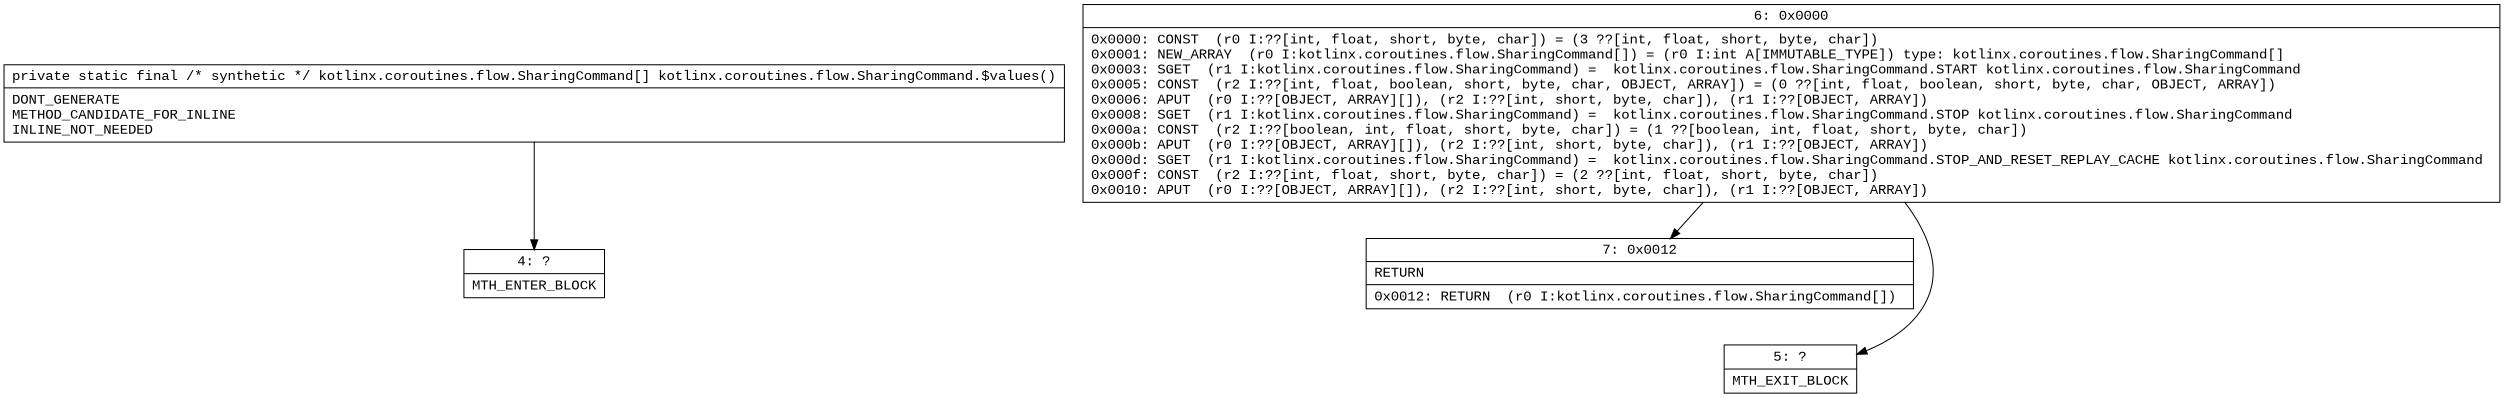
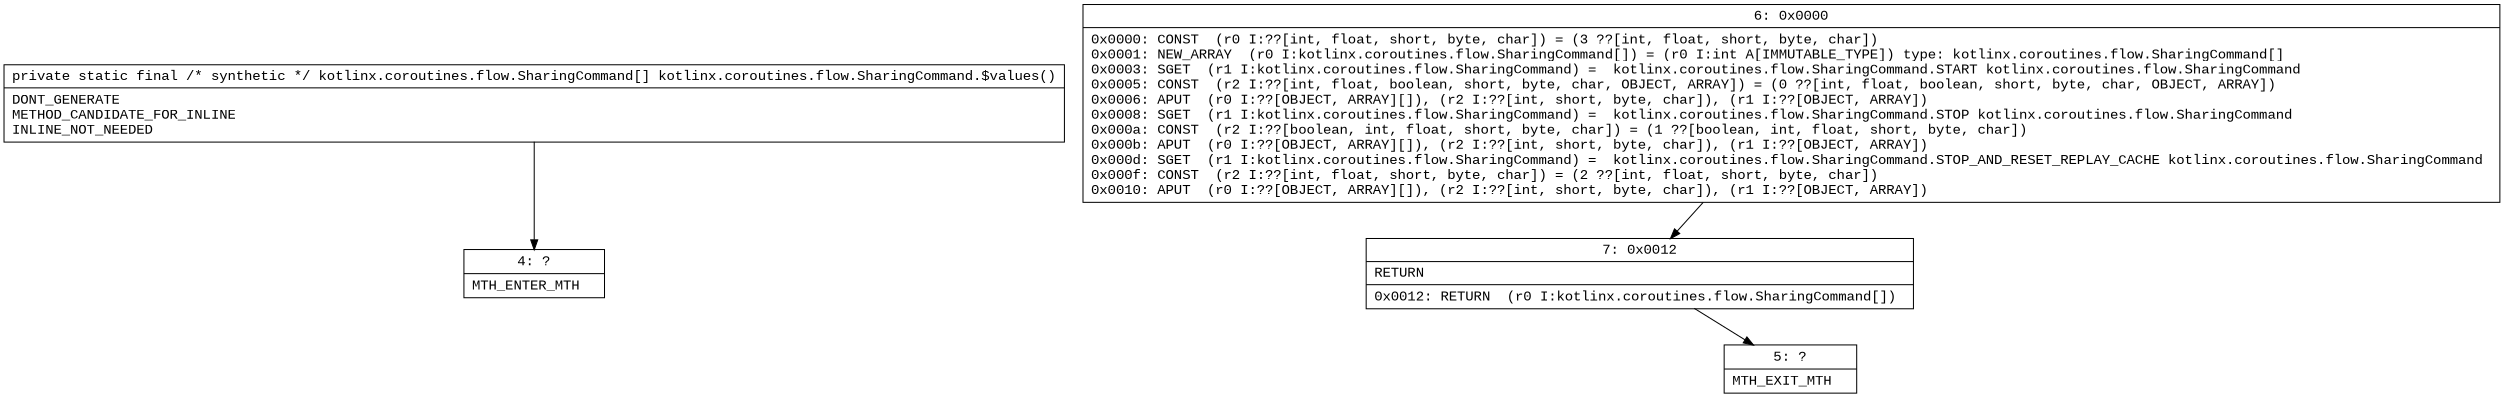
(534, 285) -> (526, 285)
(1931, 288) -> (1720, 324)
(1790, 381) -> (1782, 381)
